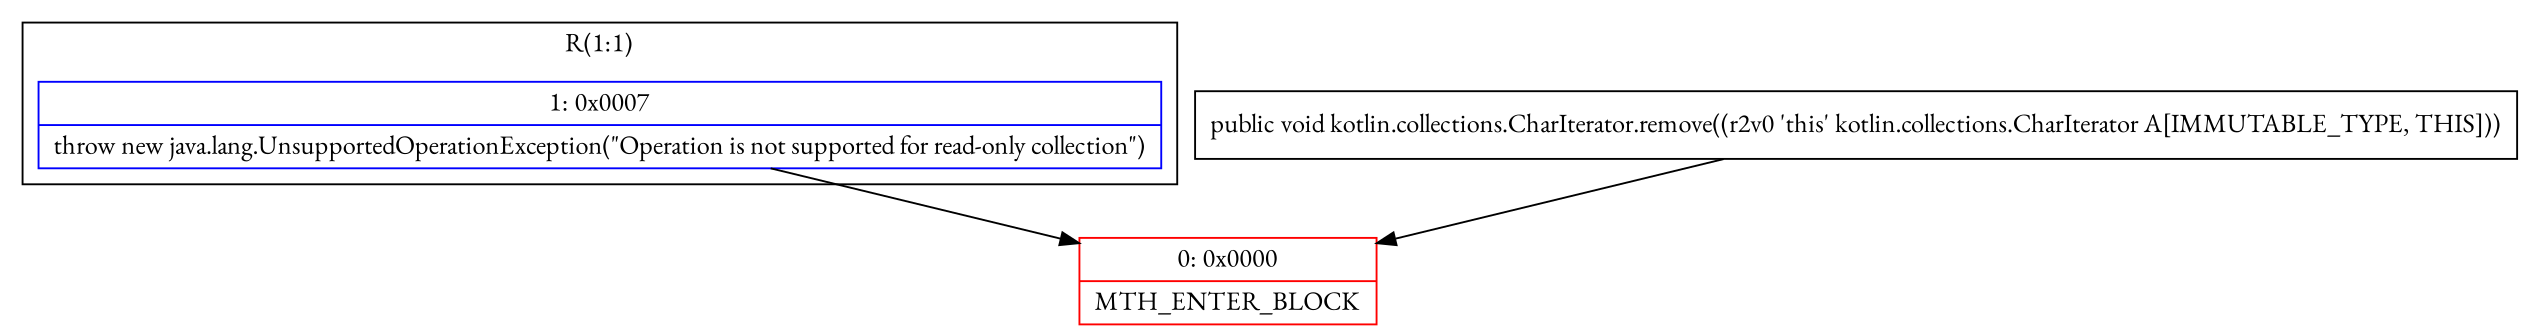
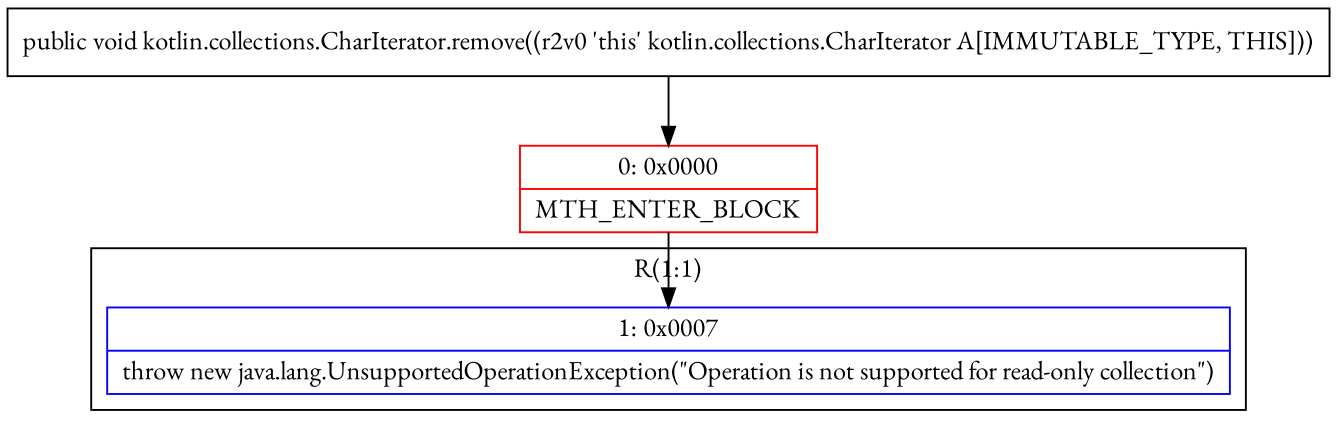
(916, 203) -> (669, 260)
